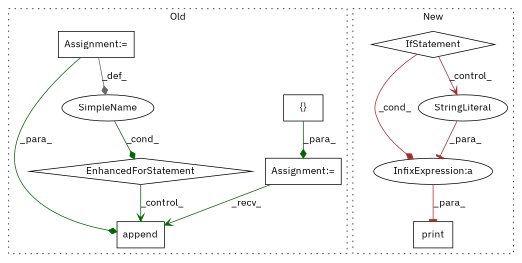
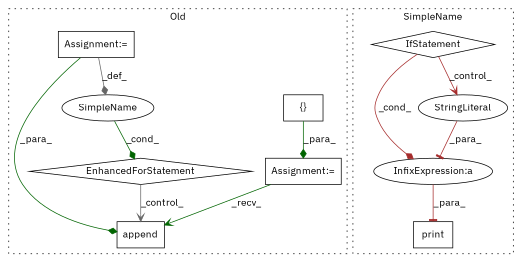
(433, 17) -> (433, 17)
(141, 199) -> (141, 199)
